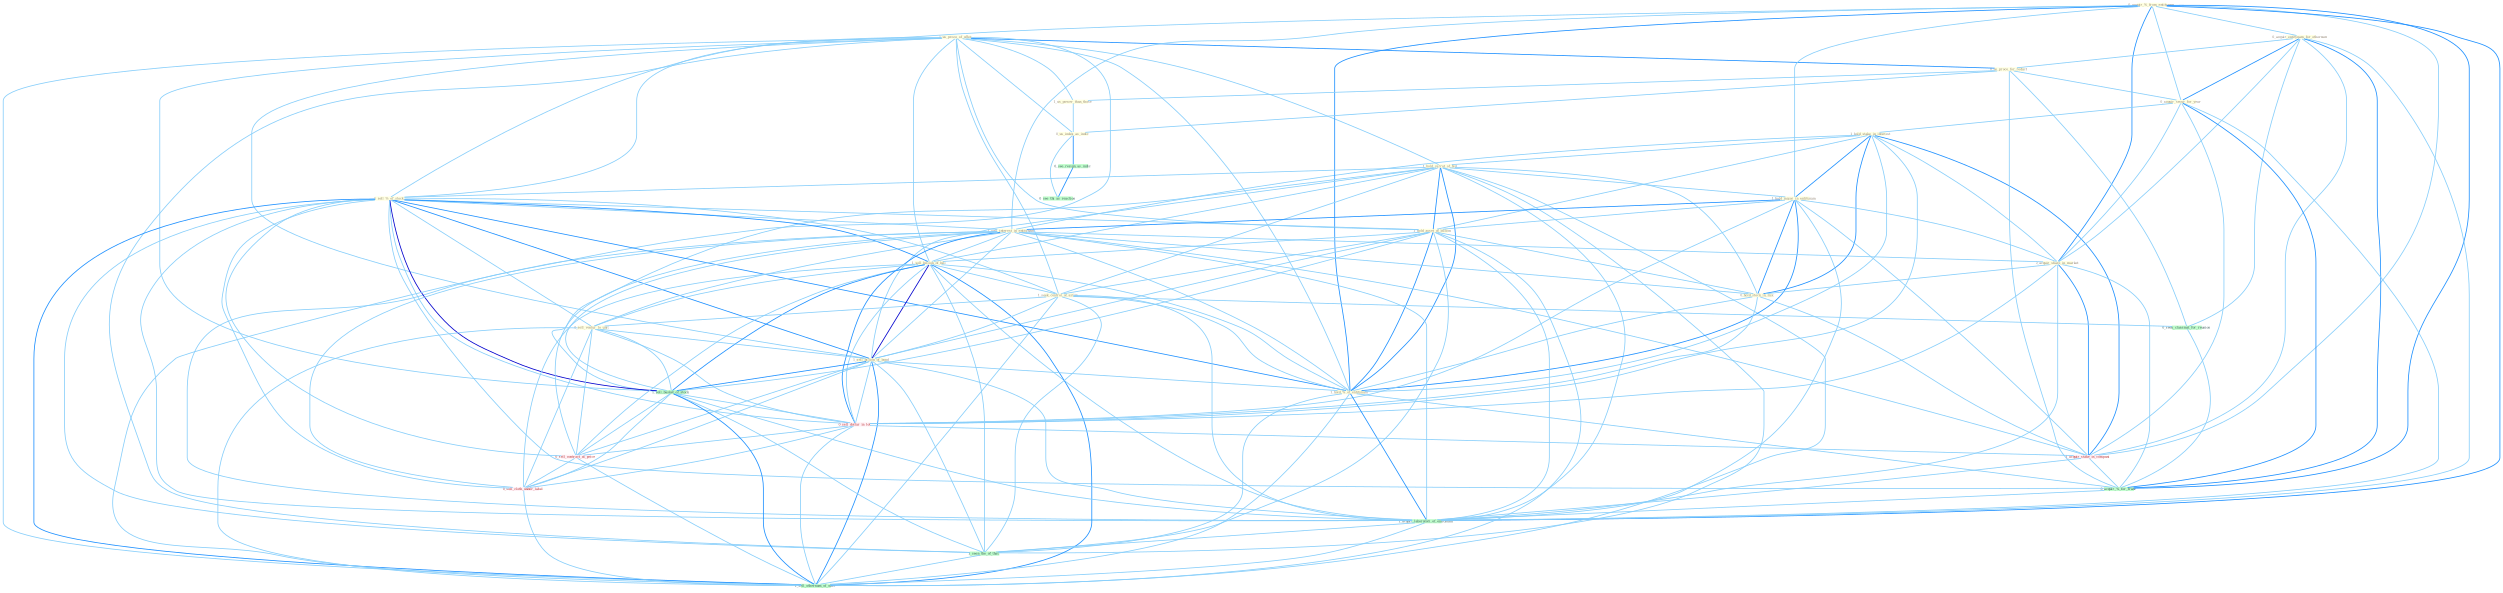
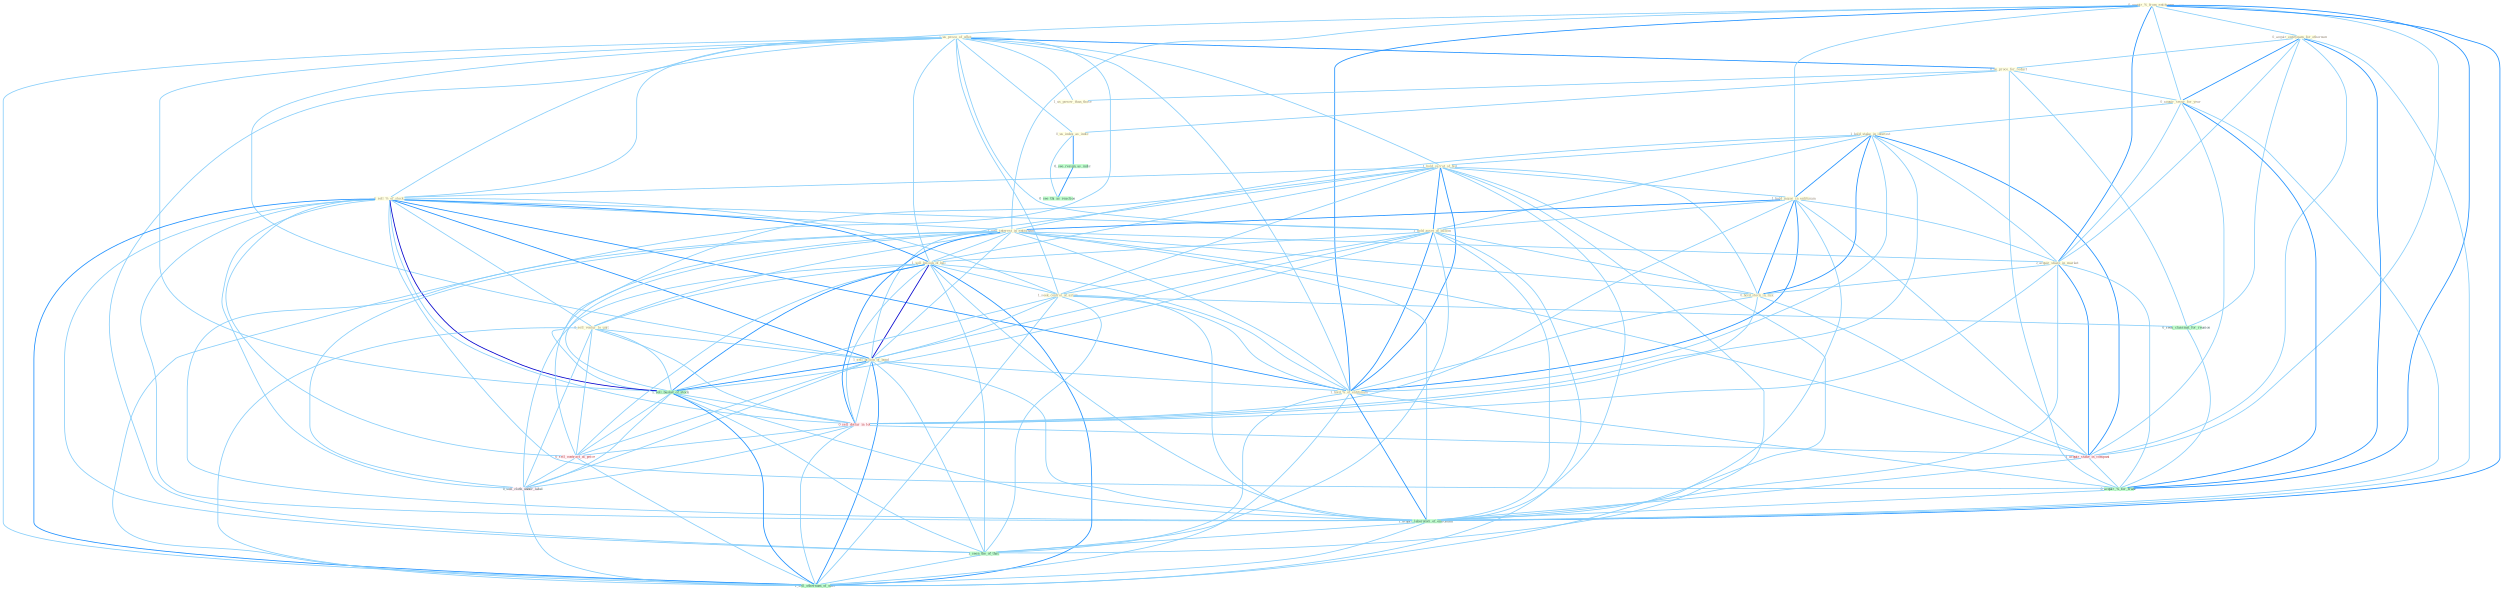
(1073, 118) -> none
(825, 311) -> (865, 344)
(524, 489) -> (524, 489)
